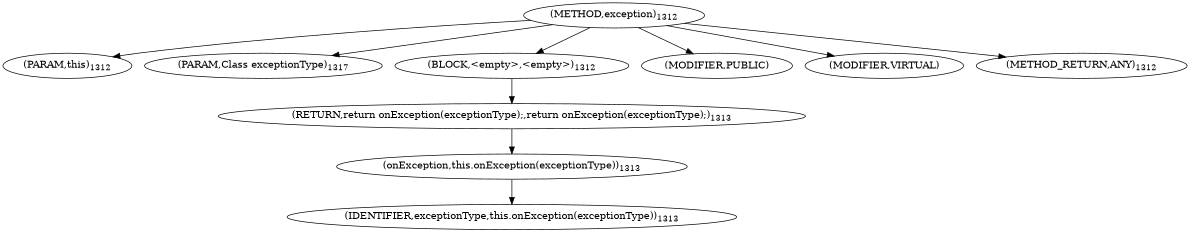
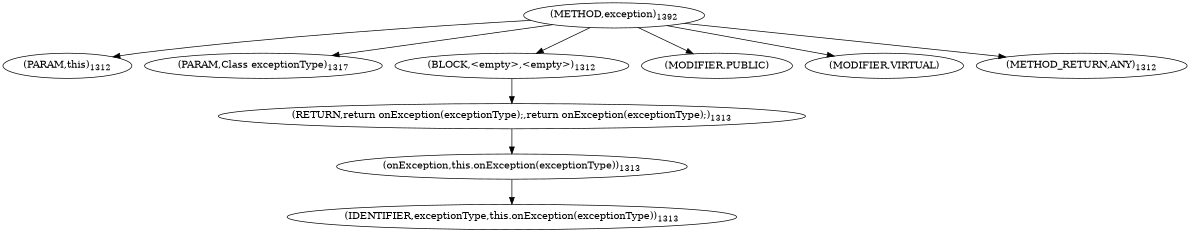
(667, 14) -> (667, 14)
